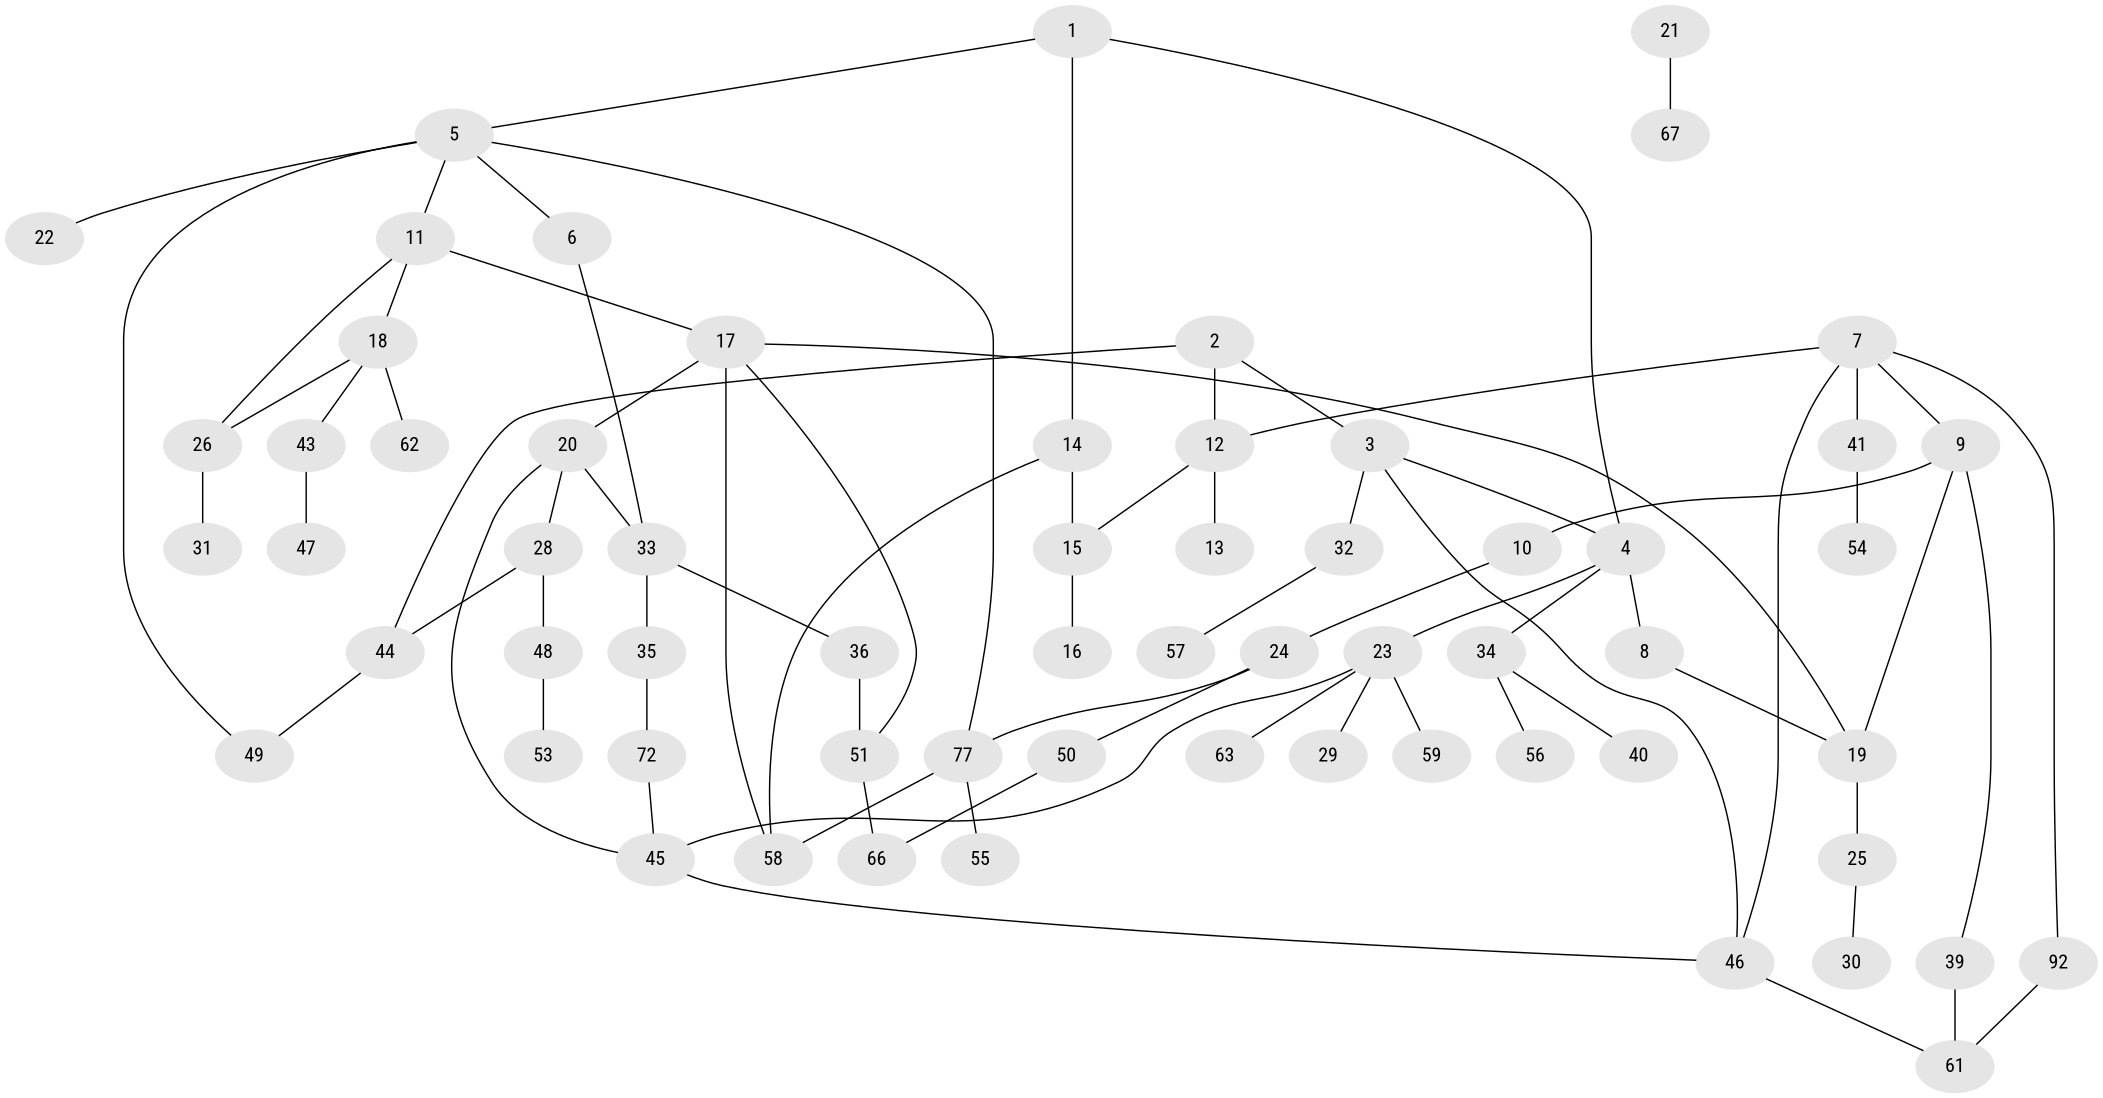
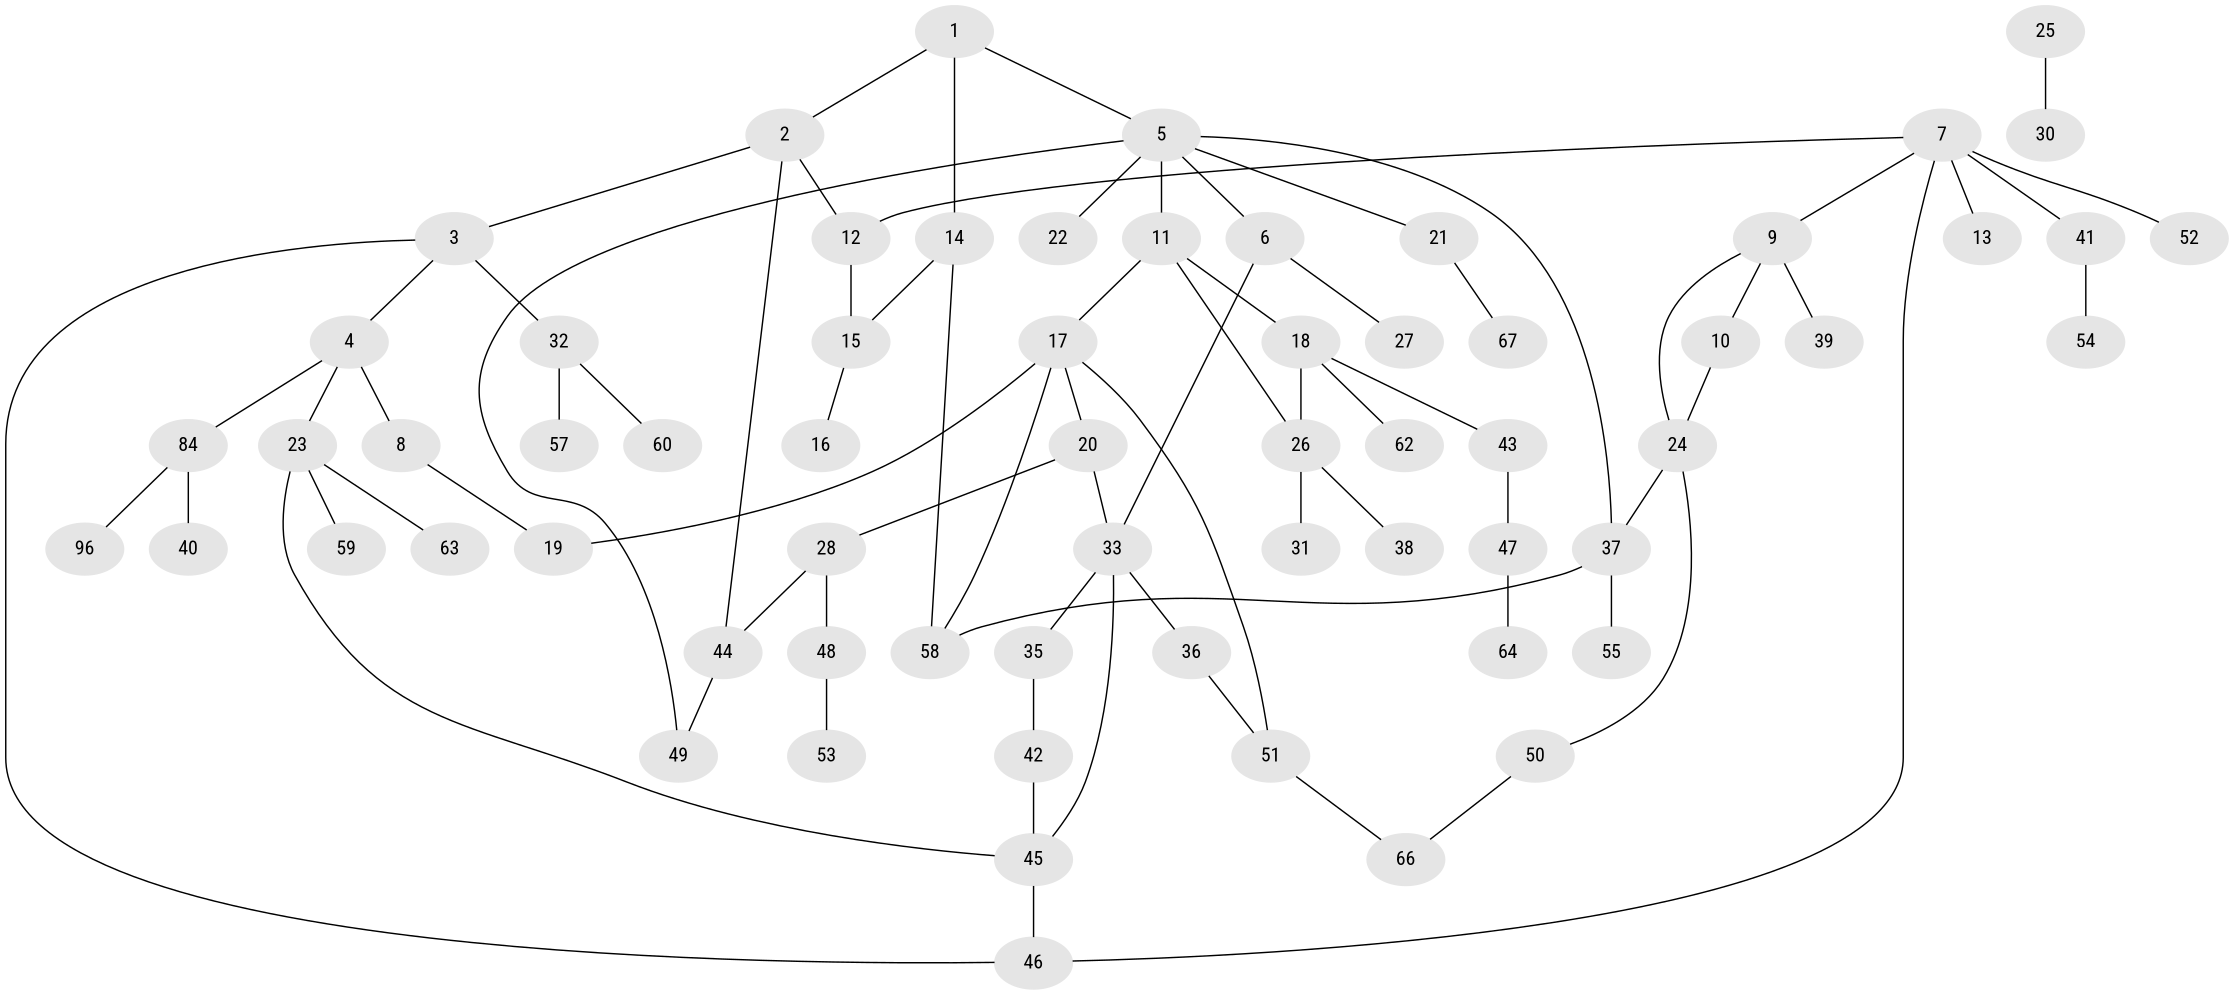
(1506, 152) -> (870, 83)
none -> (1300, 187)
none -> (1404, 342)
none -> (663, 446)
(1215, 498) -> (1962, 187)
none -> (1404, 549)
(1909, 601) -> (1667, 321)
(1486, 653) -> (188, 446)
none -> (1508, 653)
(454, 689) -> (1104, 711)
(647, 756) -> (1034, 756)
(963, 756) -> (1611, 549)
(1328, 756) -> none
(1535, 756) -> (85, 549)
(1857, 808) -> none
(2058, 963) -> (2189, 239)
(1955, 1067) -> none
